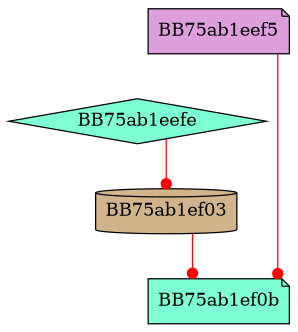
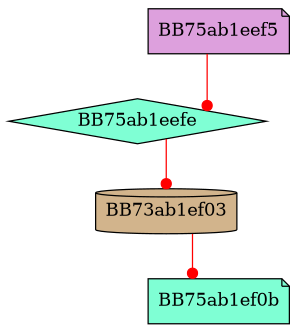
(278, 161) -> (207, 77)
(166, 211) -> (166, 211)
